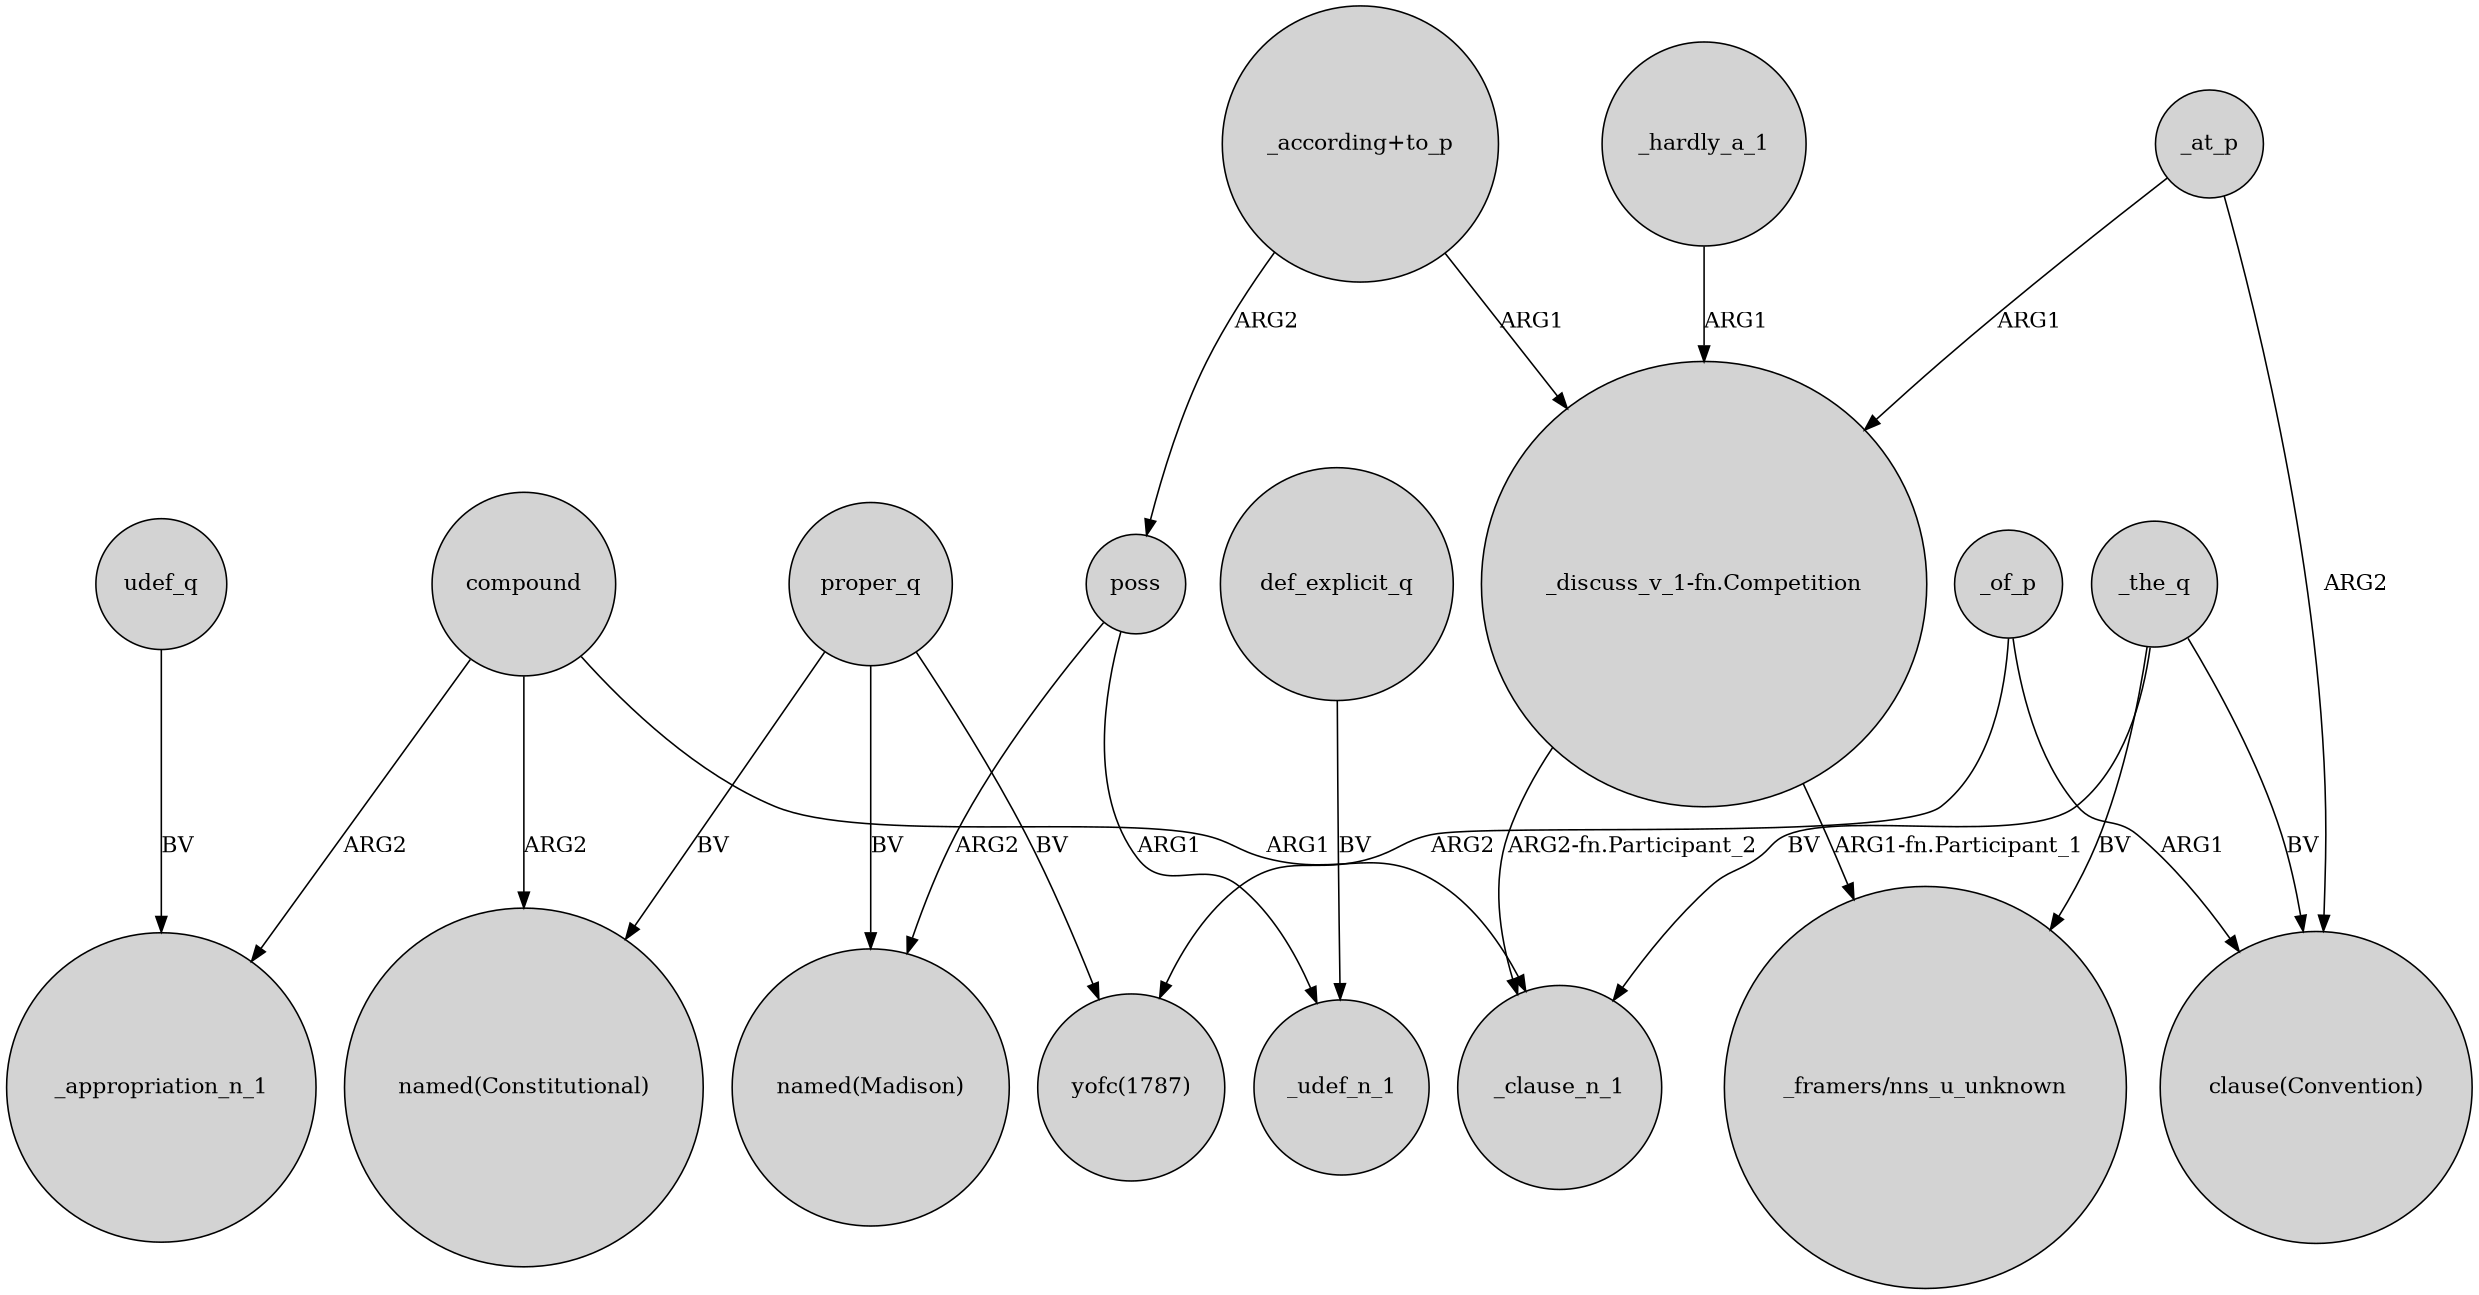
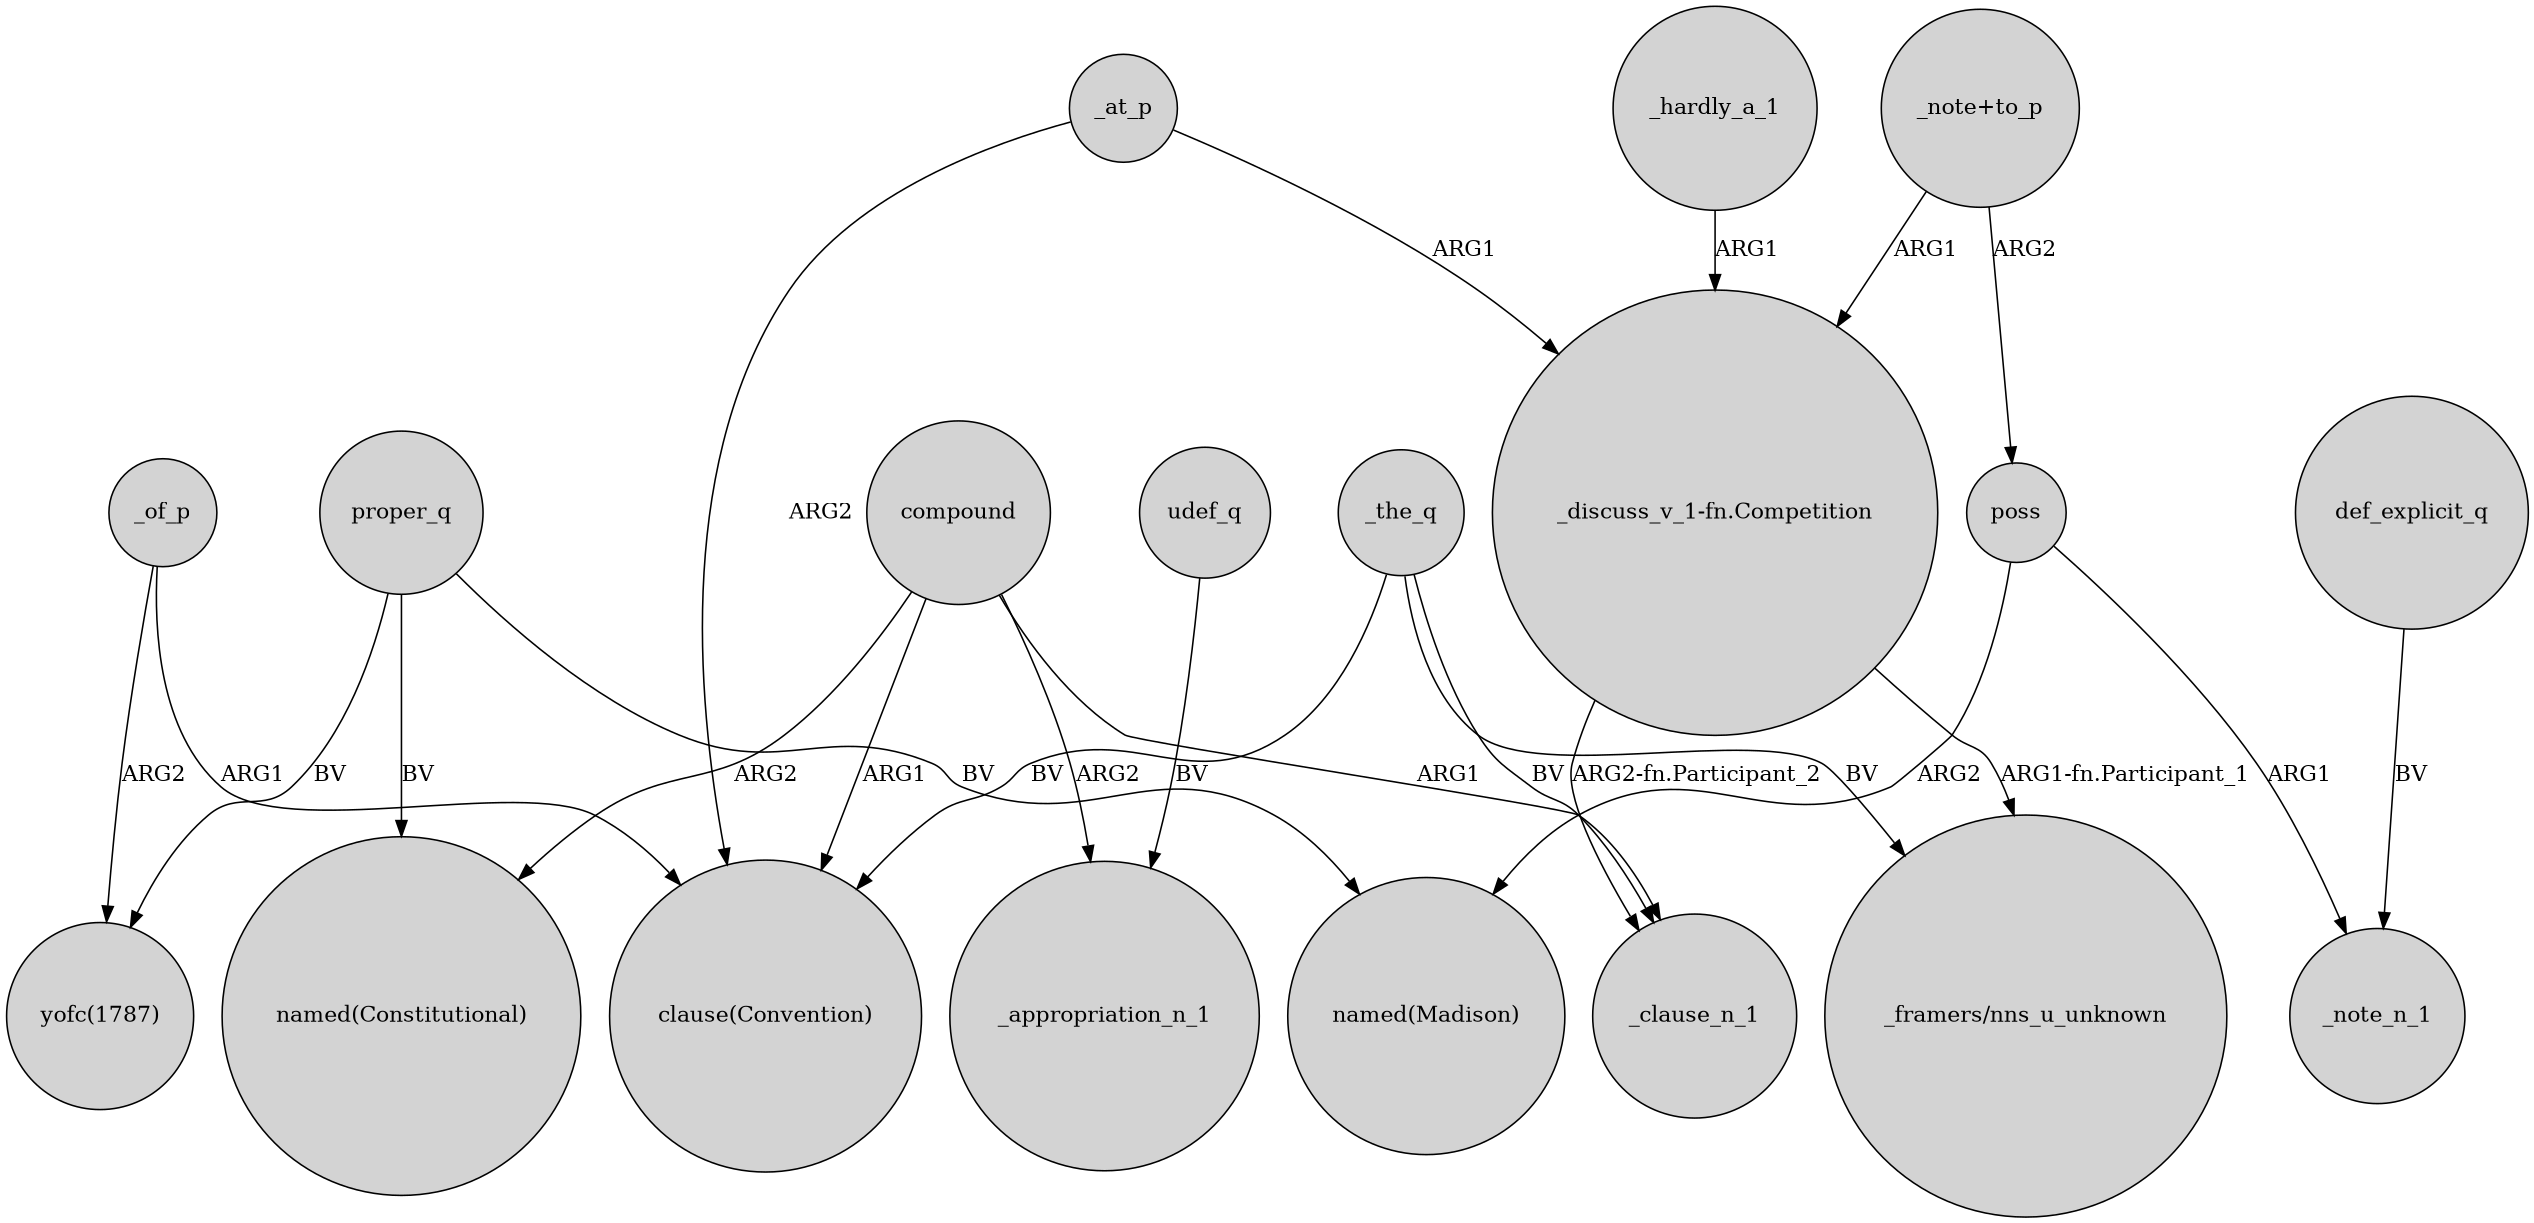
(1360, 144) -> (1980, 108)
none -> (877, 727)
(1342, 1087) -> (2377, 1016)
